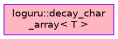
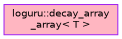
(59, 20) -> (61, 20)
